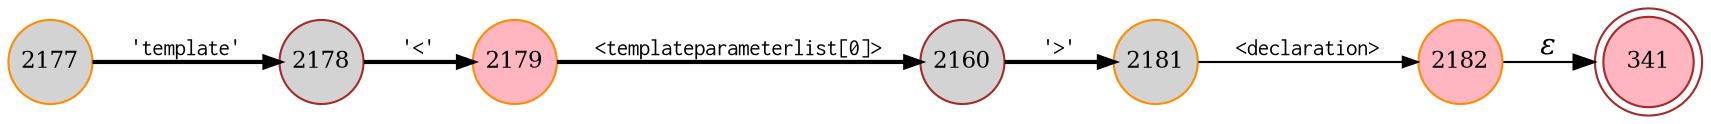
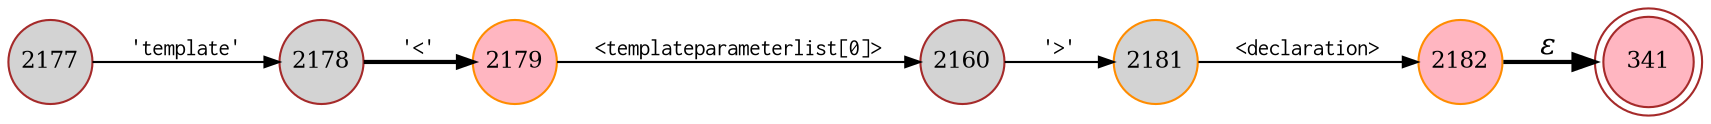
(50, 62) -> (50, 62)
(178, 62) -> (178, 62)
(731, 62) -> (731, 62)
(1052, 62) -> (1052, 62)
(1538, 62) -> (1538, 62)
